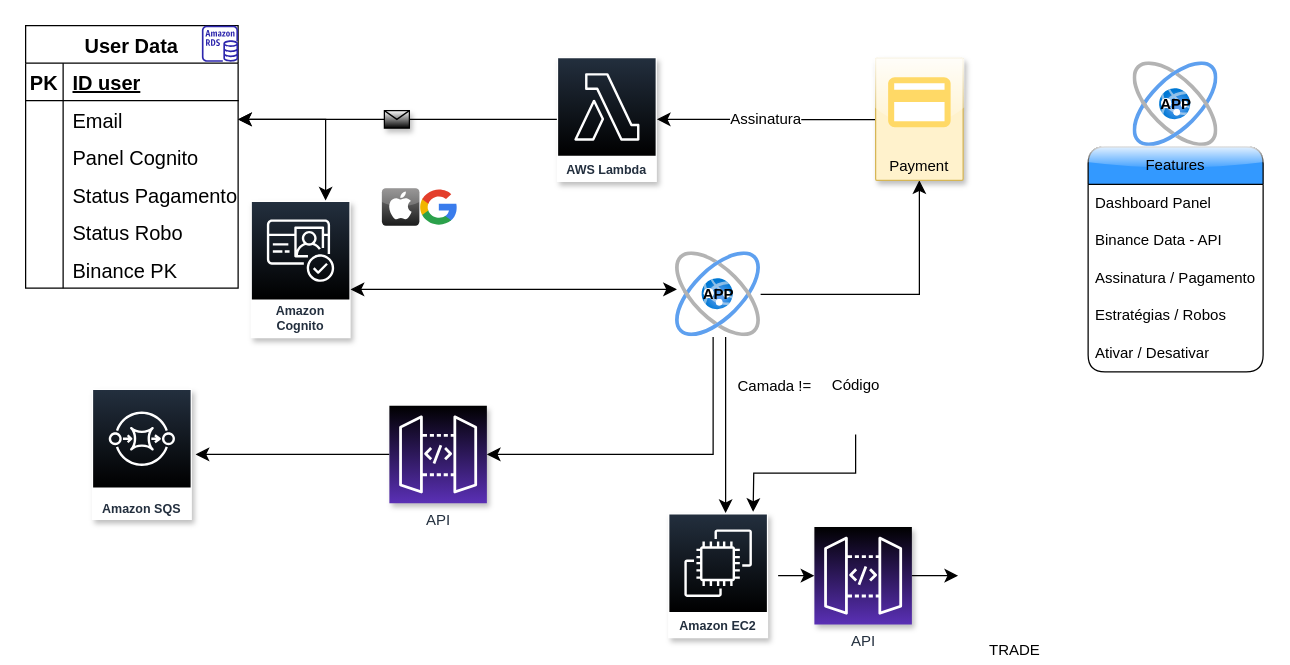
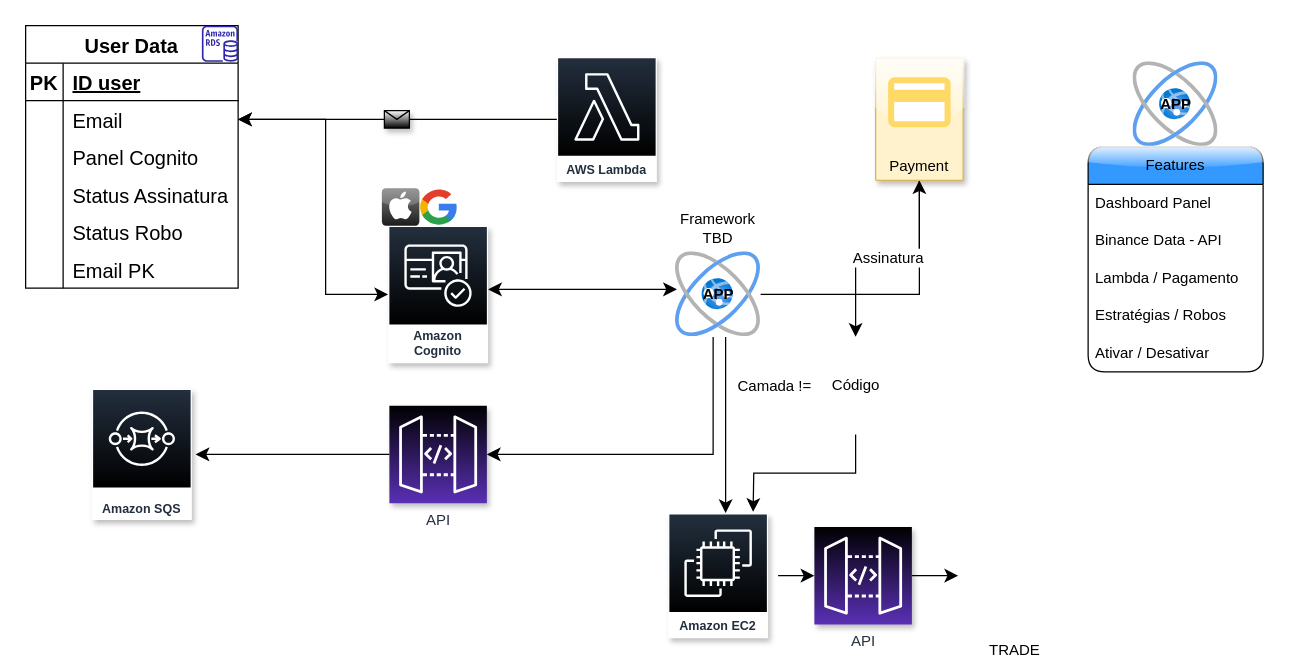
(771, 120) -> (856, 263)
(160, 196) -> (163, 196)
none -> (718, 228)
(301, 269) -> (438, 294)
(123, 271) -> (110, 271)
(1177, 278) -> (1167, 278)
